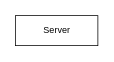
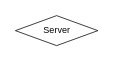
(57, 30) -> (57, 30)
